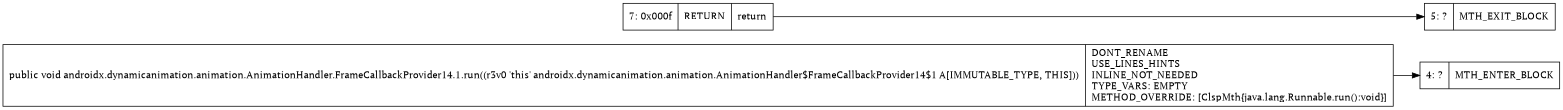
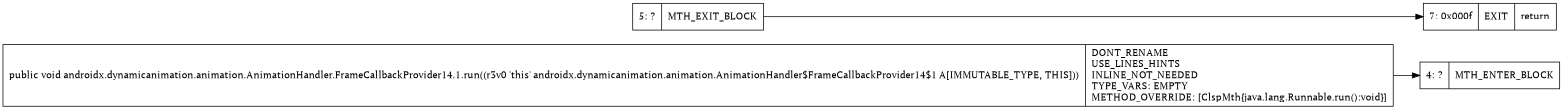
(705, 16) -> (1497, 16)
(1095, 17) -> (1090, 17)
